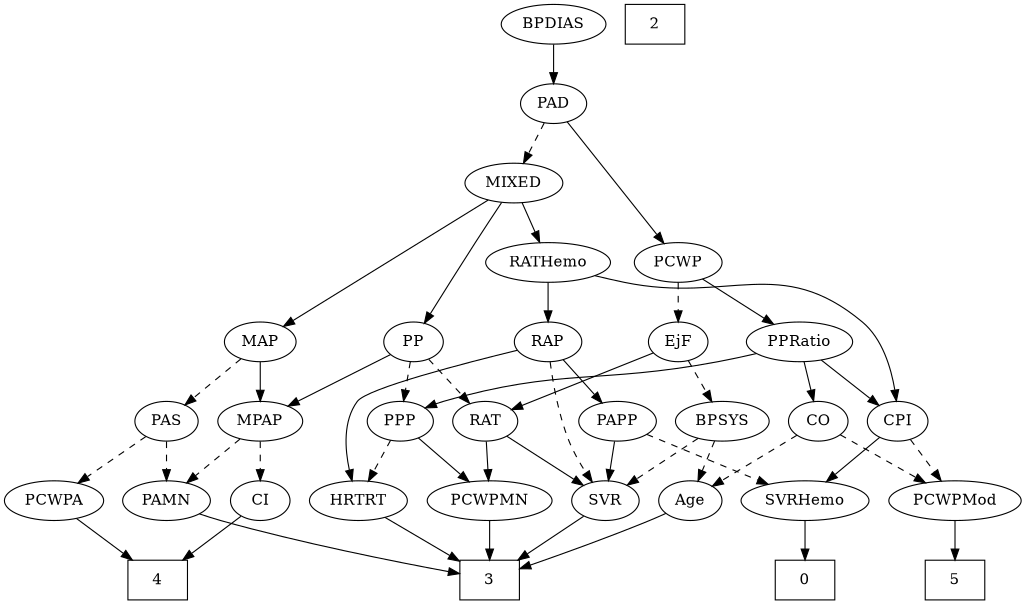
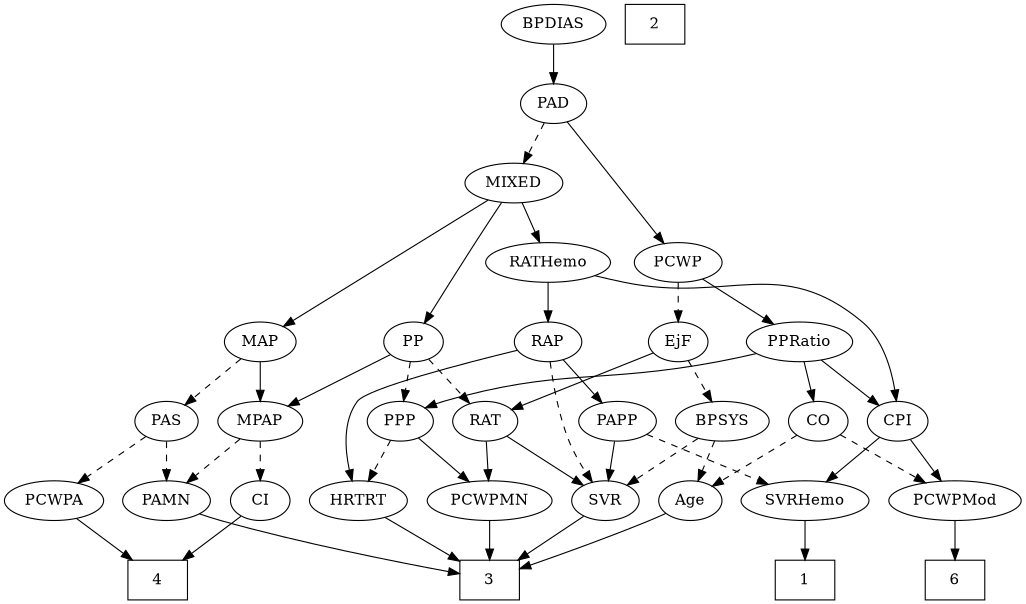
(922, 456) -> (922, 456)
(805, 580) -> (805, 580)
(955, 580) -> (955, 580)
